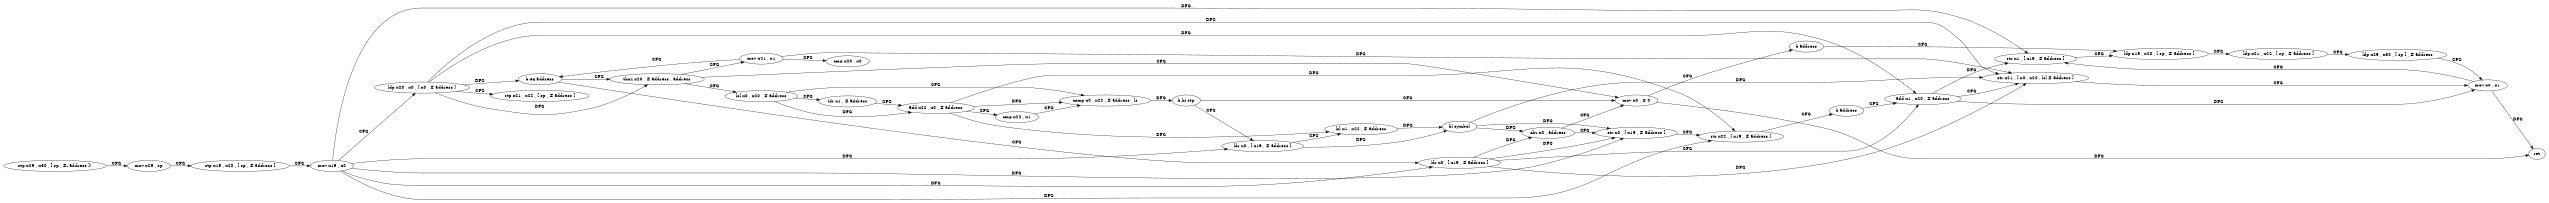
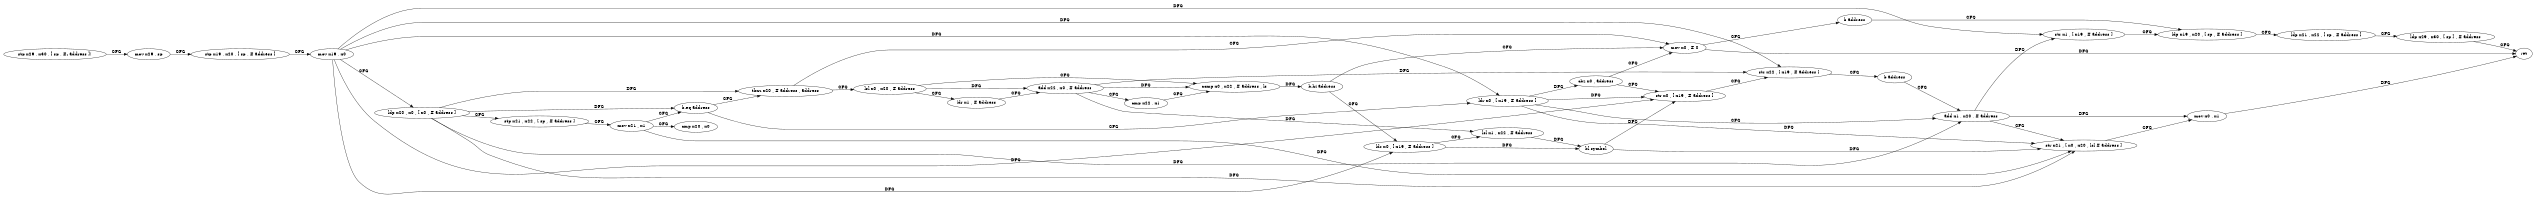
(2460, 65) -> (2494, 46)
(711, 69) -> (596, 124)
(2271, 70) -> none
(1186, 101) -> (1322, 87)
(1498, 129) -> none
